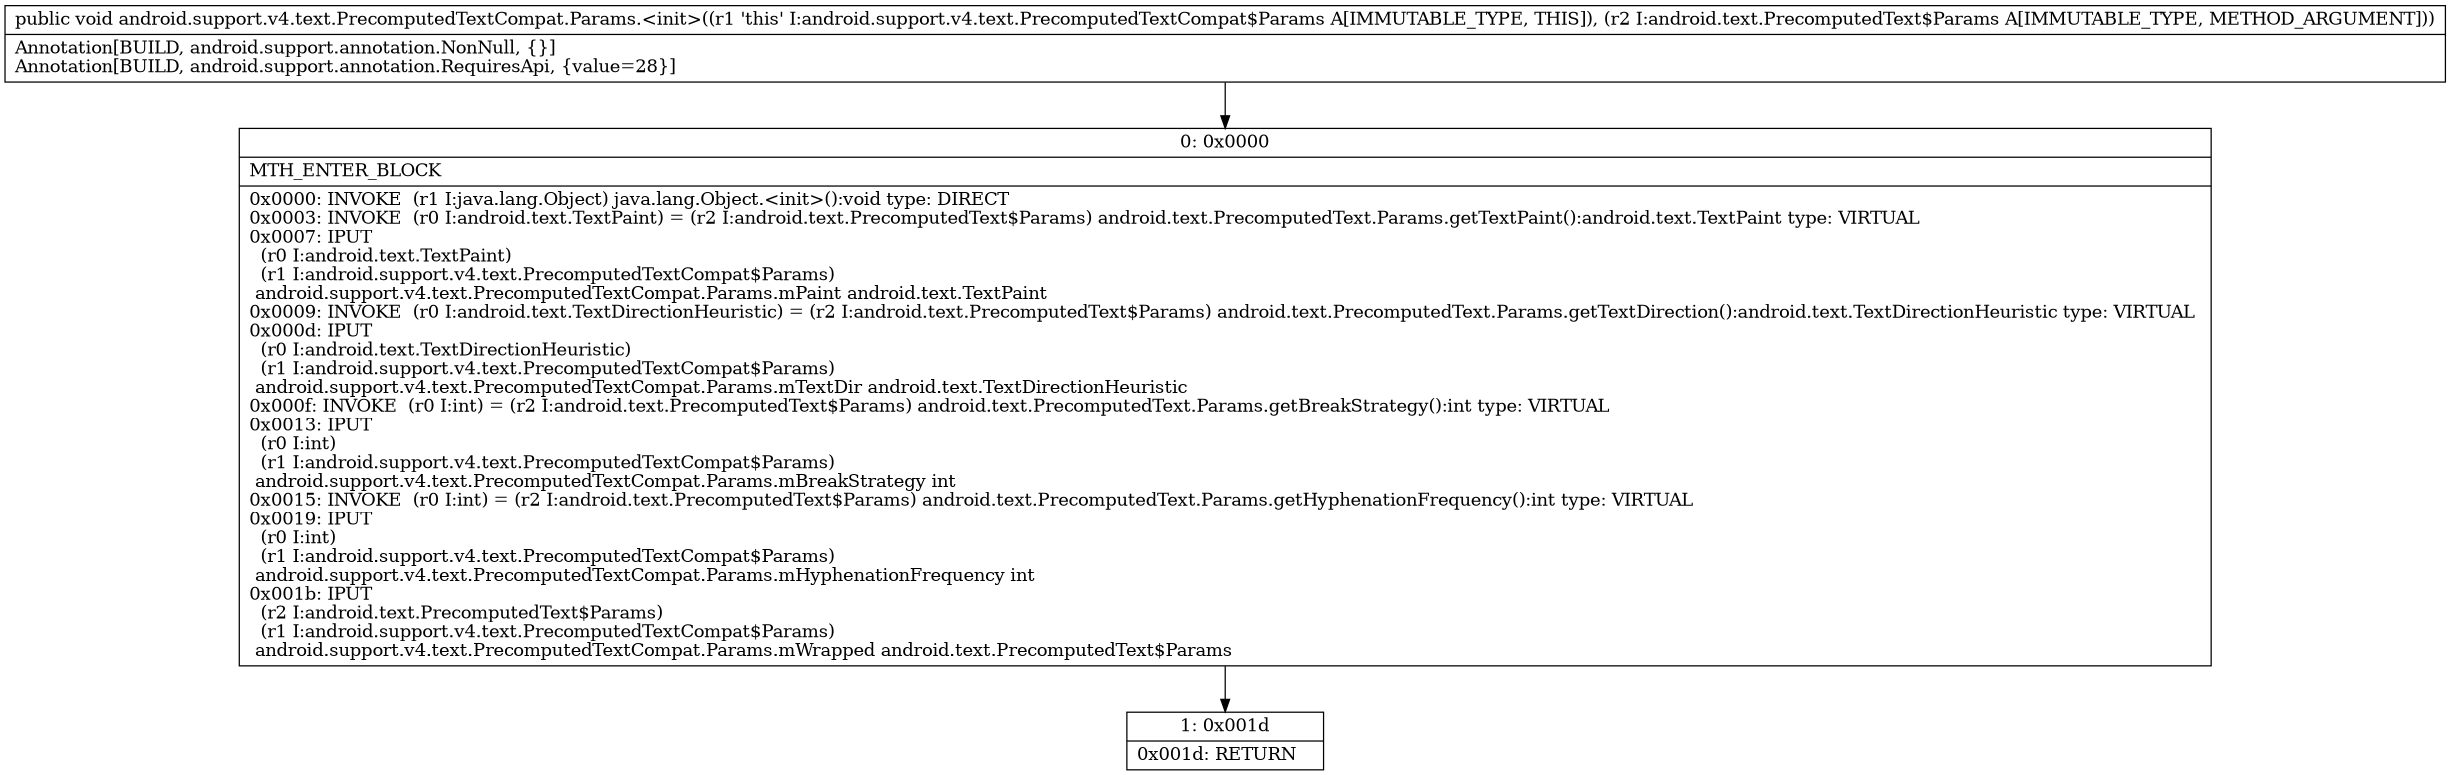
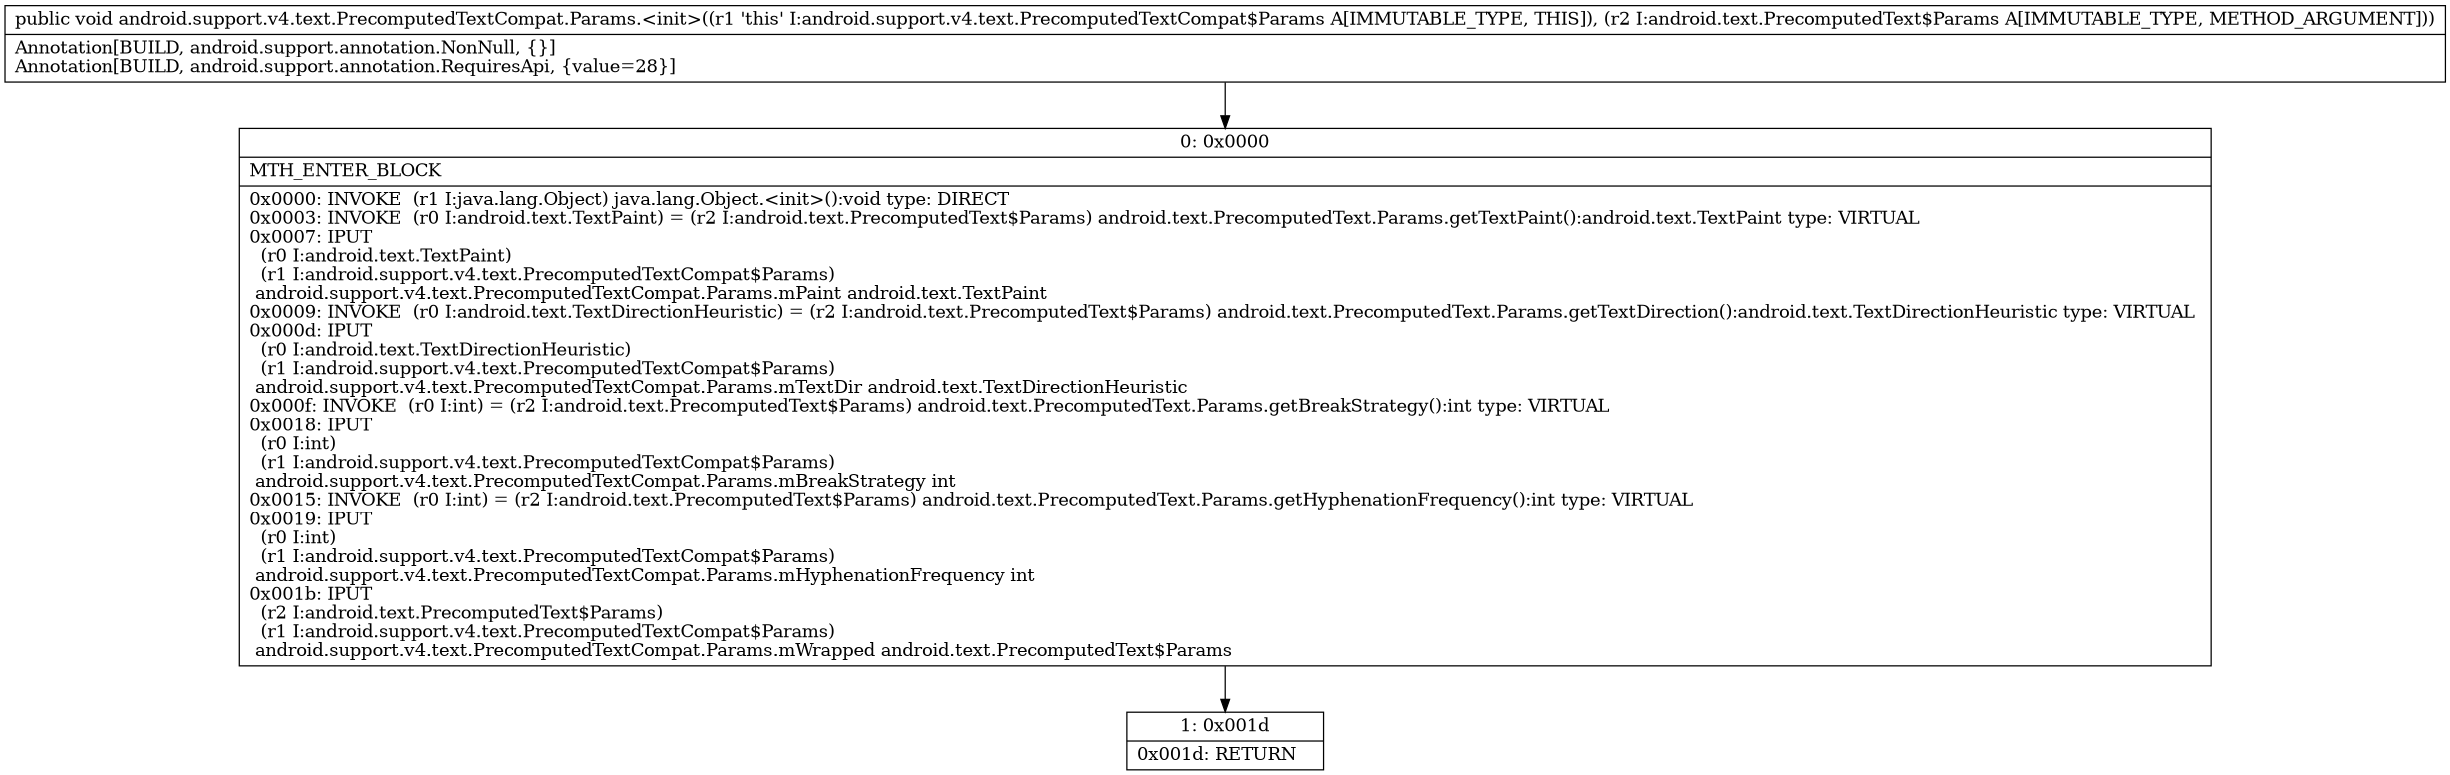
(316, 425) -> (316, 425)
